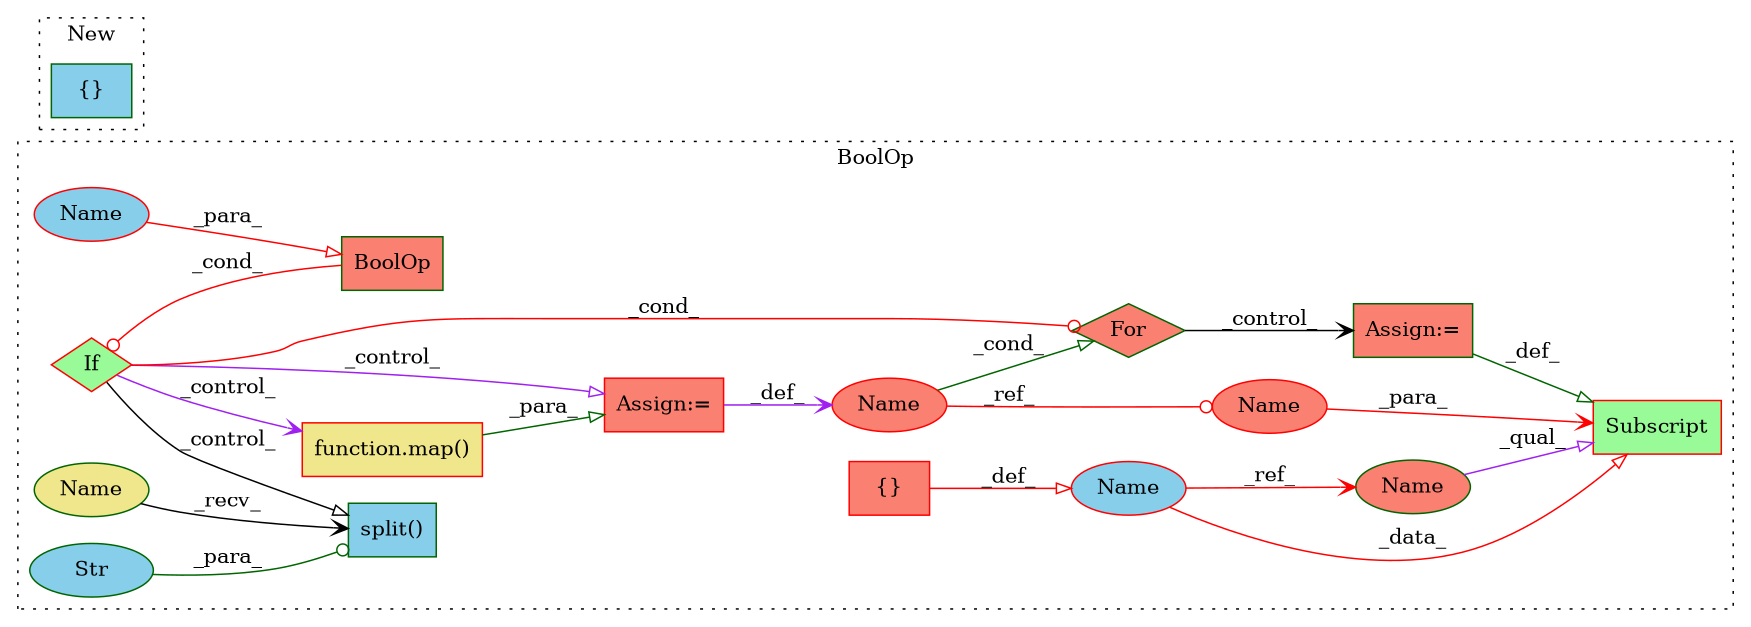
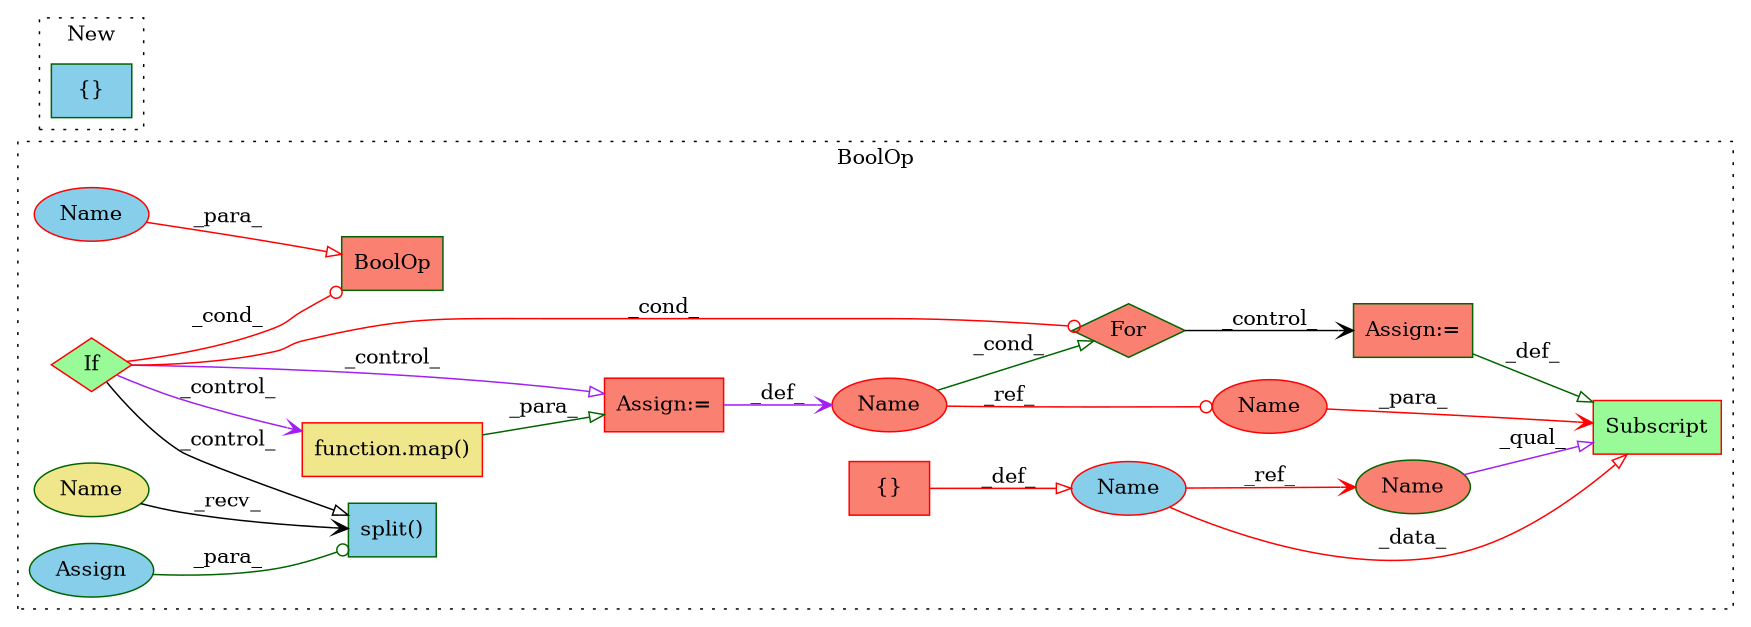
(223, 285) -> (233, 341)
(92, 570) -> (92, 570)
